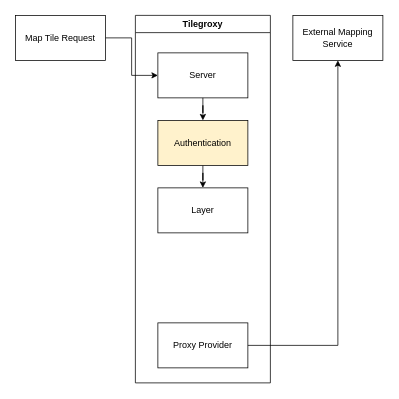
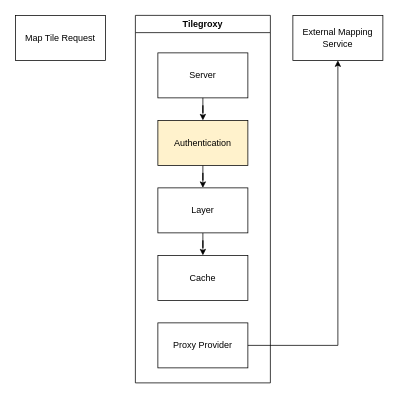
(132, 65) -> none
none -> (203, 245)
none -> (203, 278)
